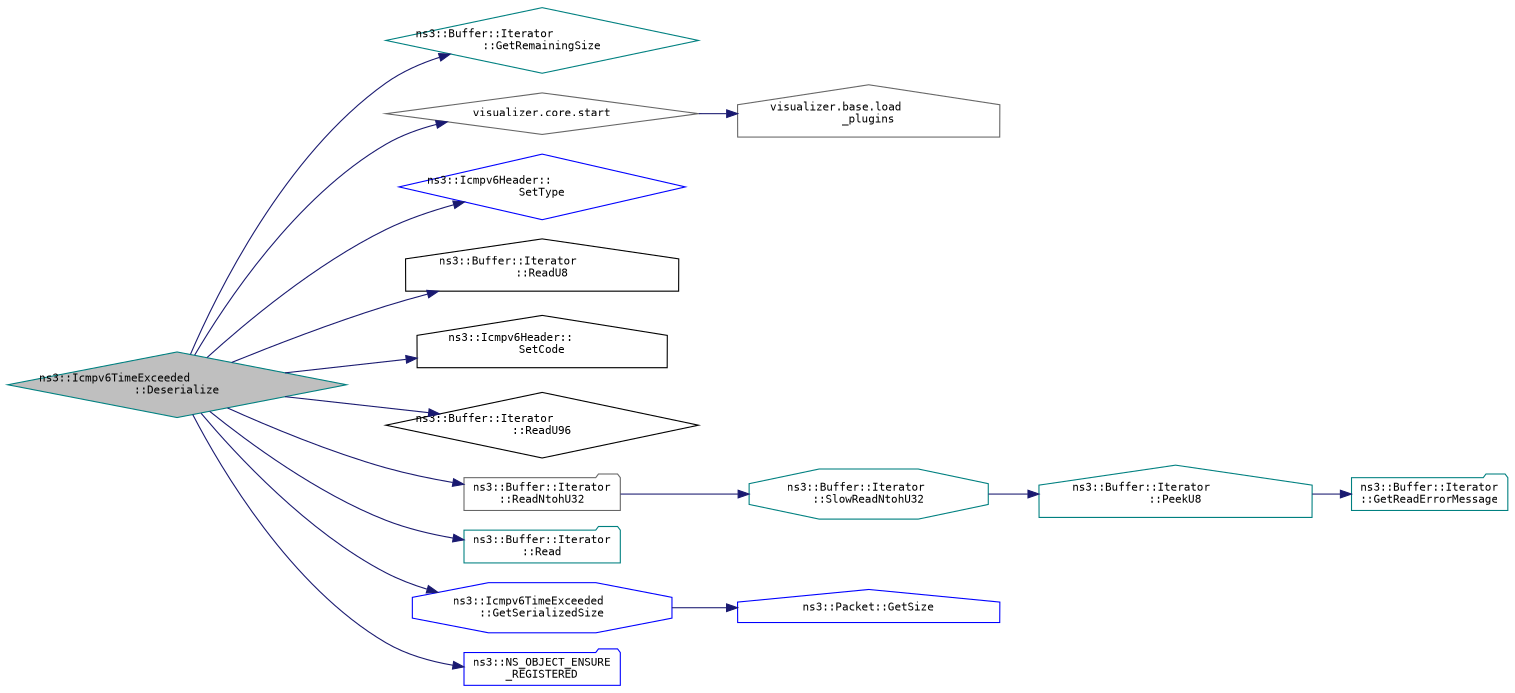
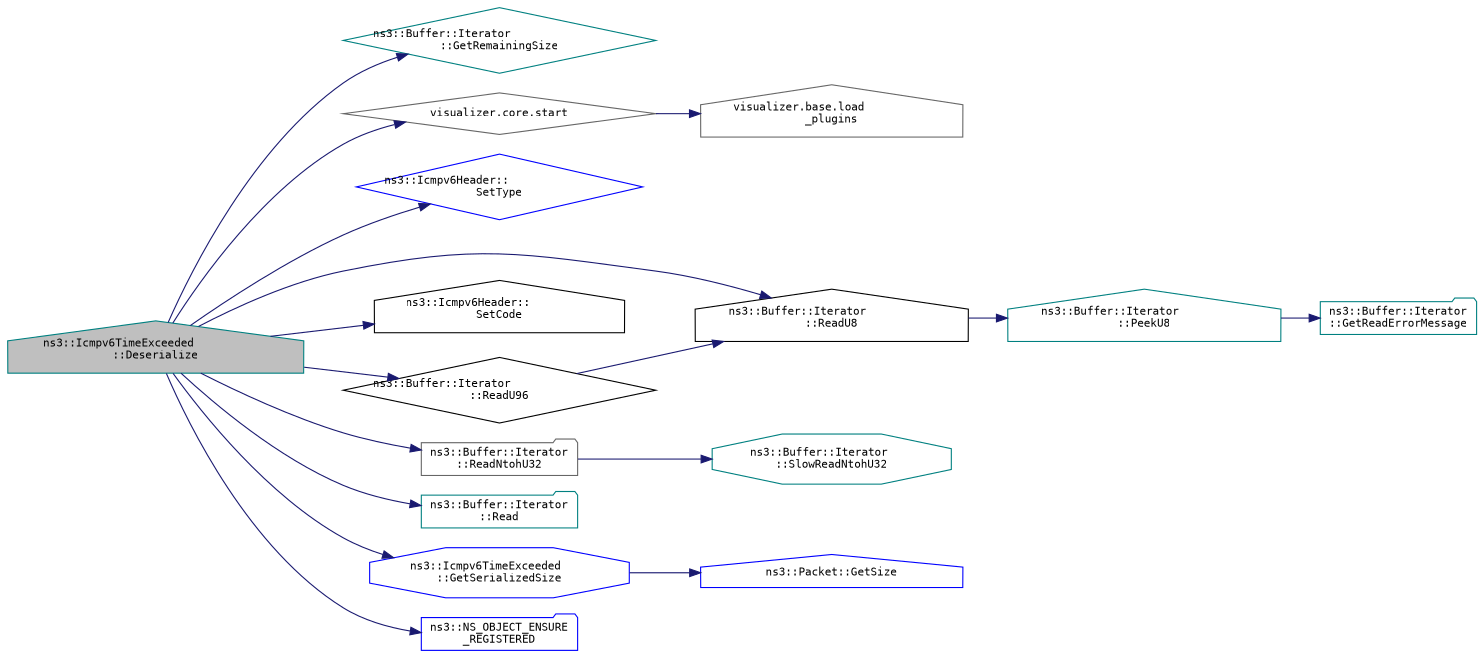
none -> (645, 359)
(177, 385) -> (156, 350)
(1008, 494) -> (982, 318)
